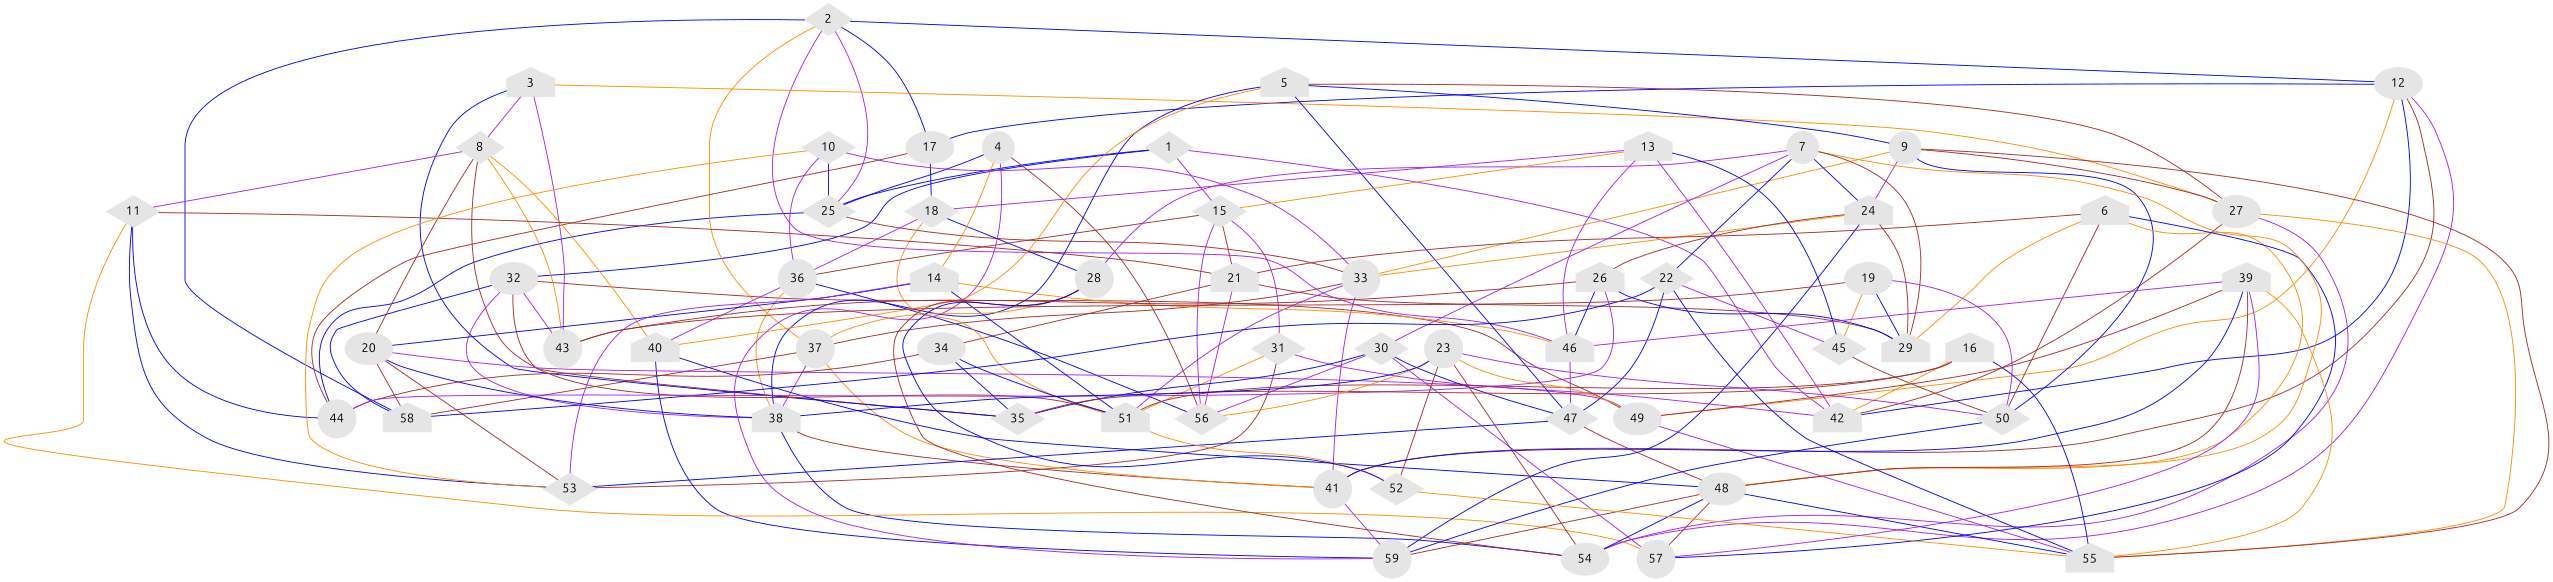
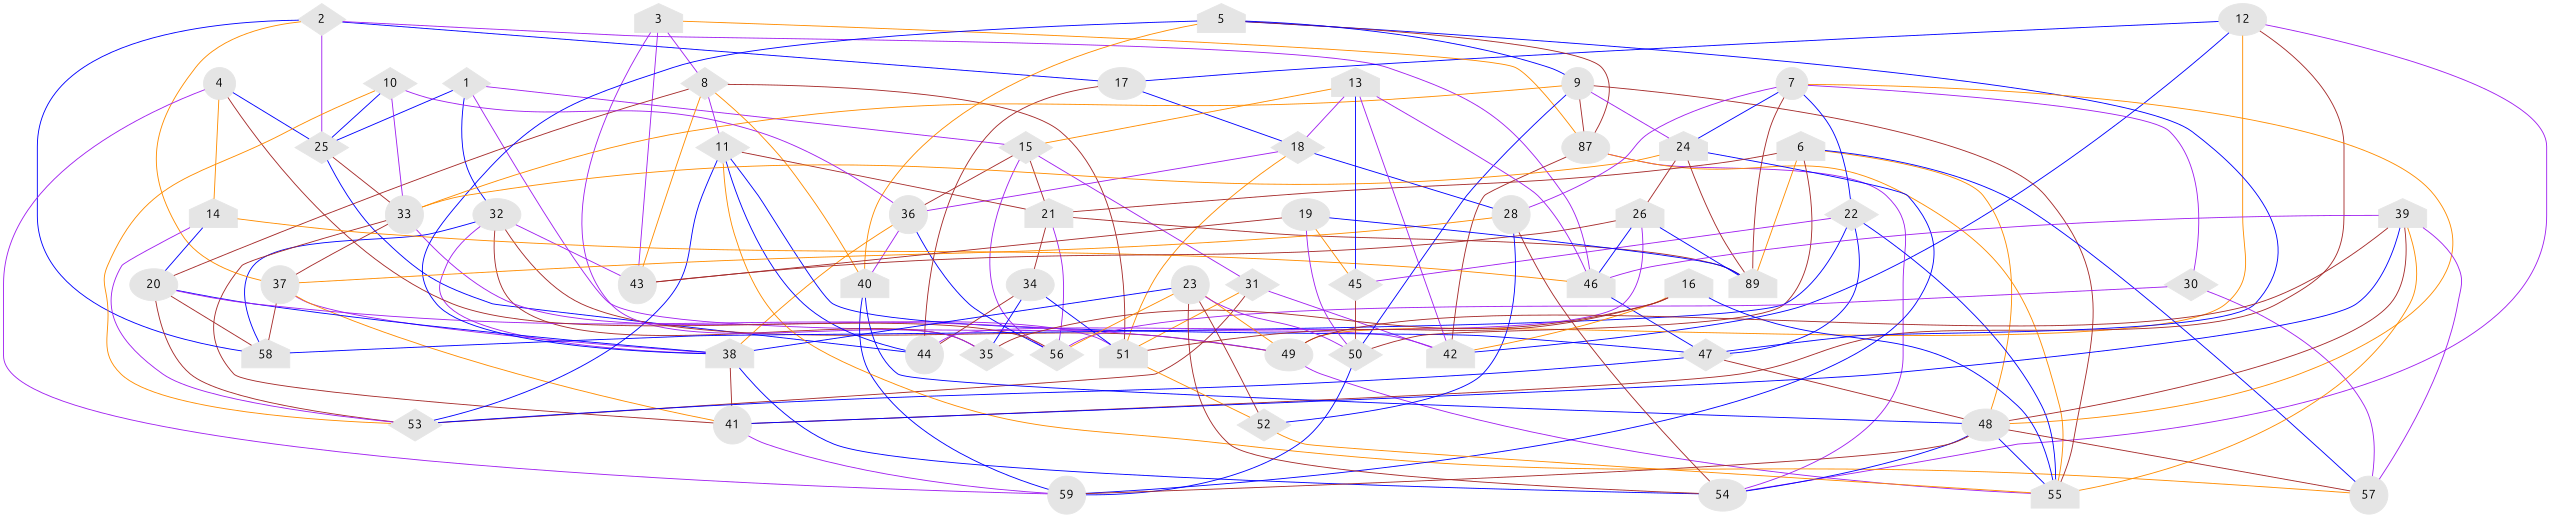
(1612, 52) -> none
(2237, 212) -> (1586, 148)
(1016, 339) -> none
(1906, 349) -> (1753, 285)
(500, 359) -> (582, 234)
(1340, 374) -> (337, 392)
(1570, 382) -> (1652, 322)
(1175, 387) -> none
(1505, 399) -> (1169, 331)
